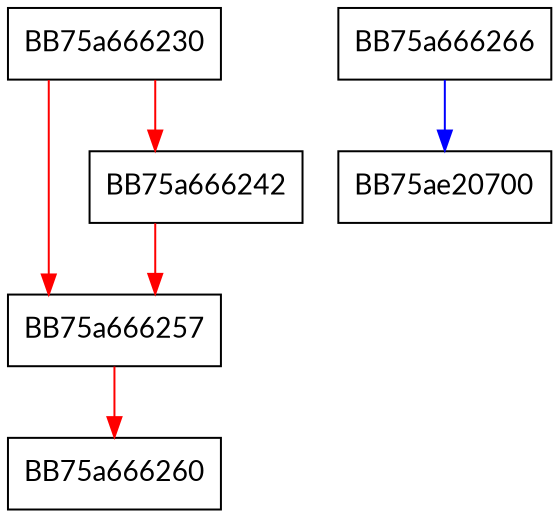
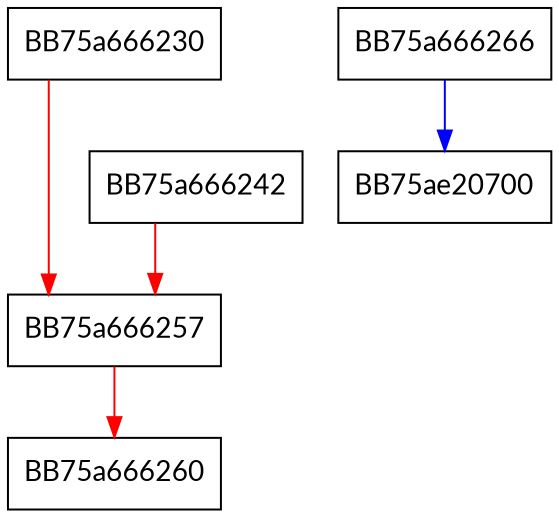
(155, 105) -> none
